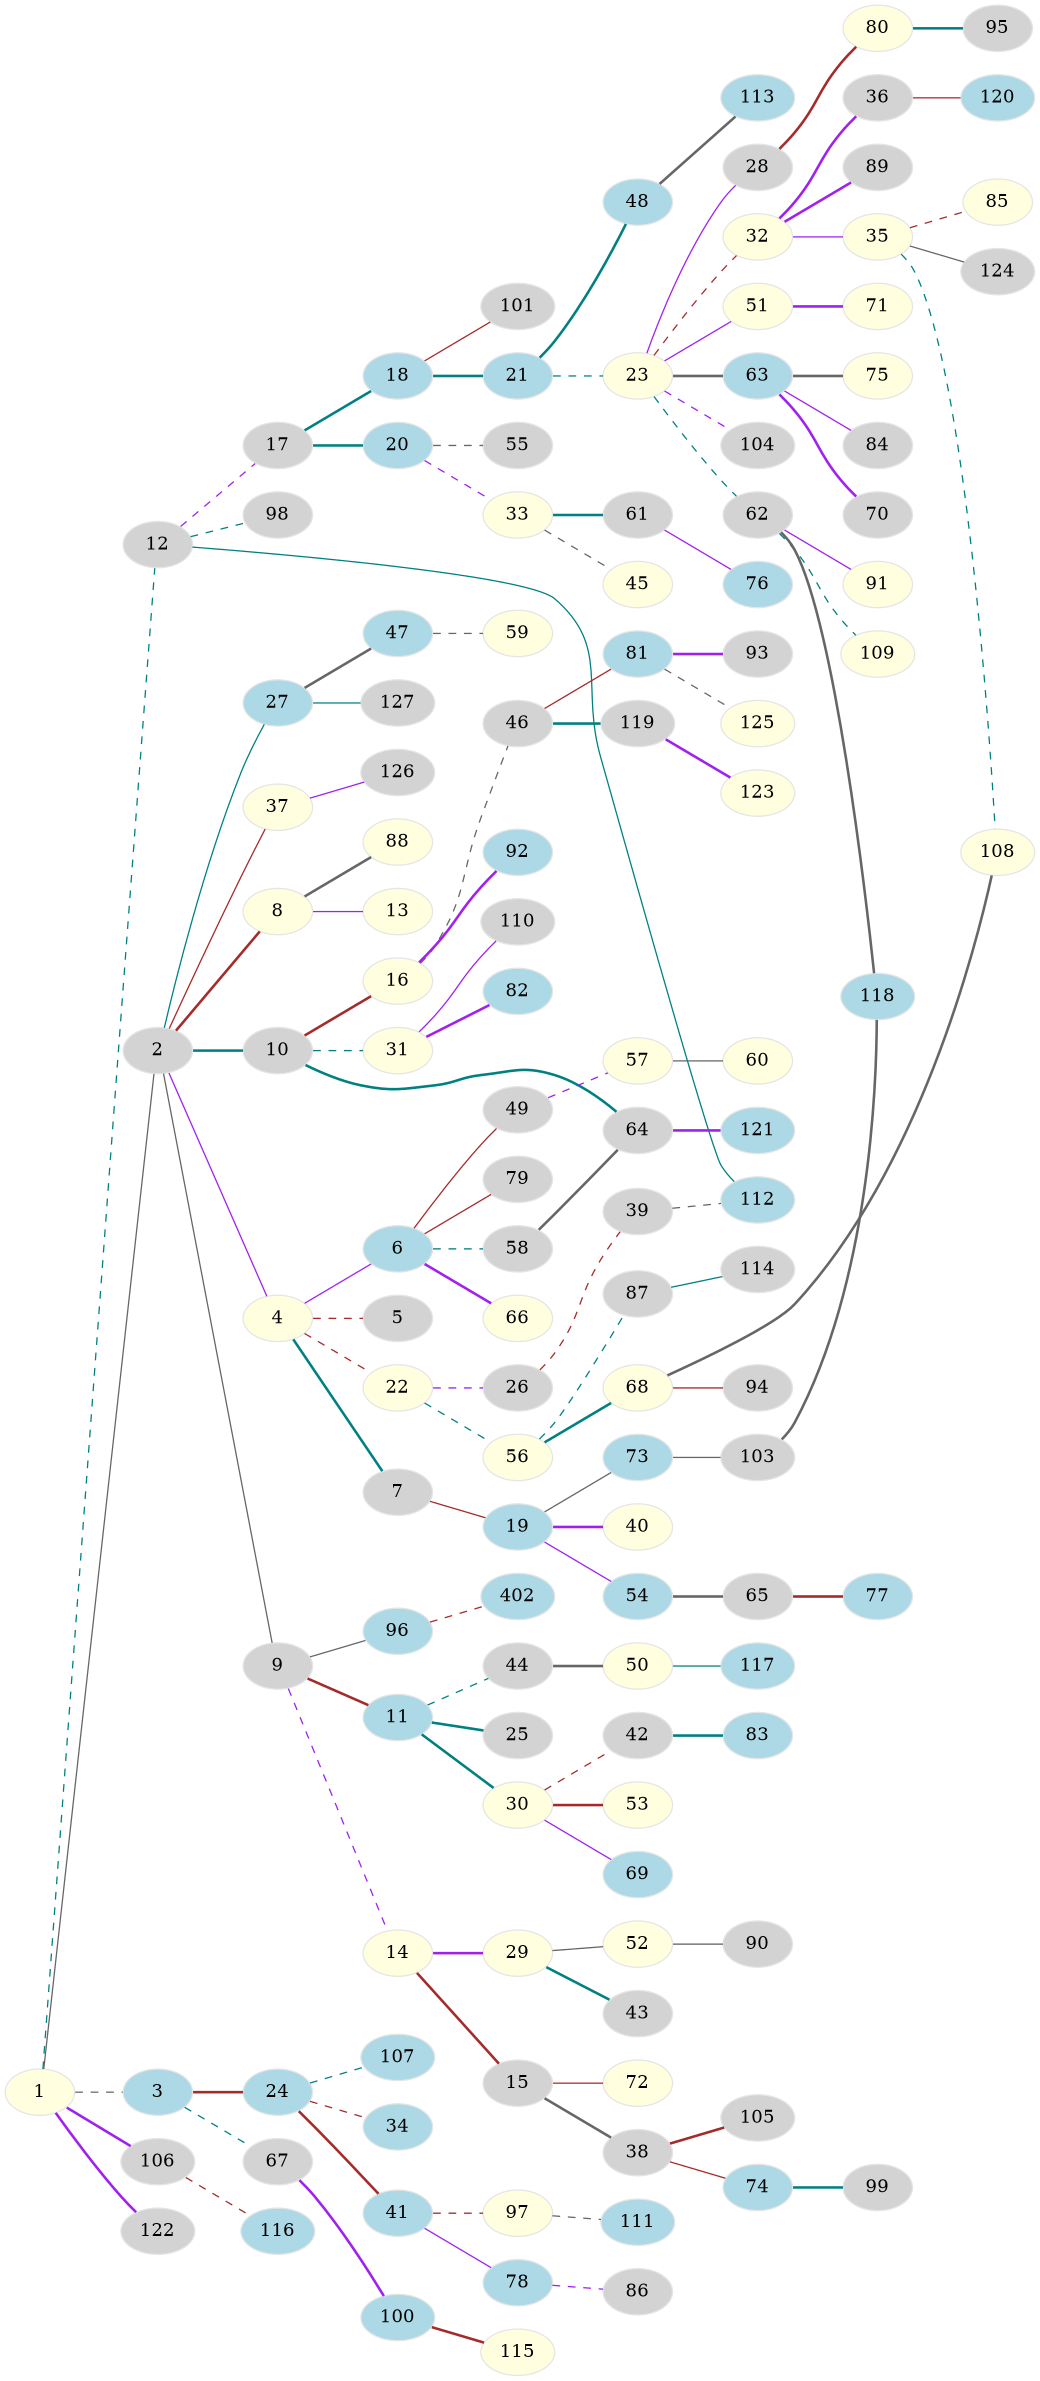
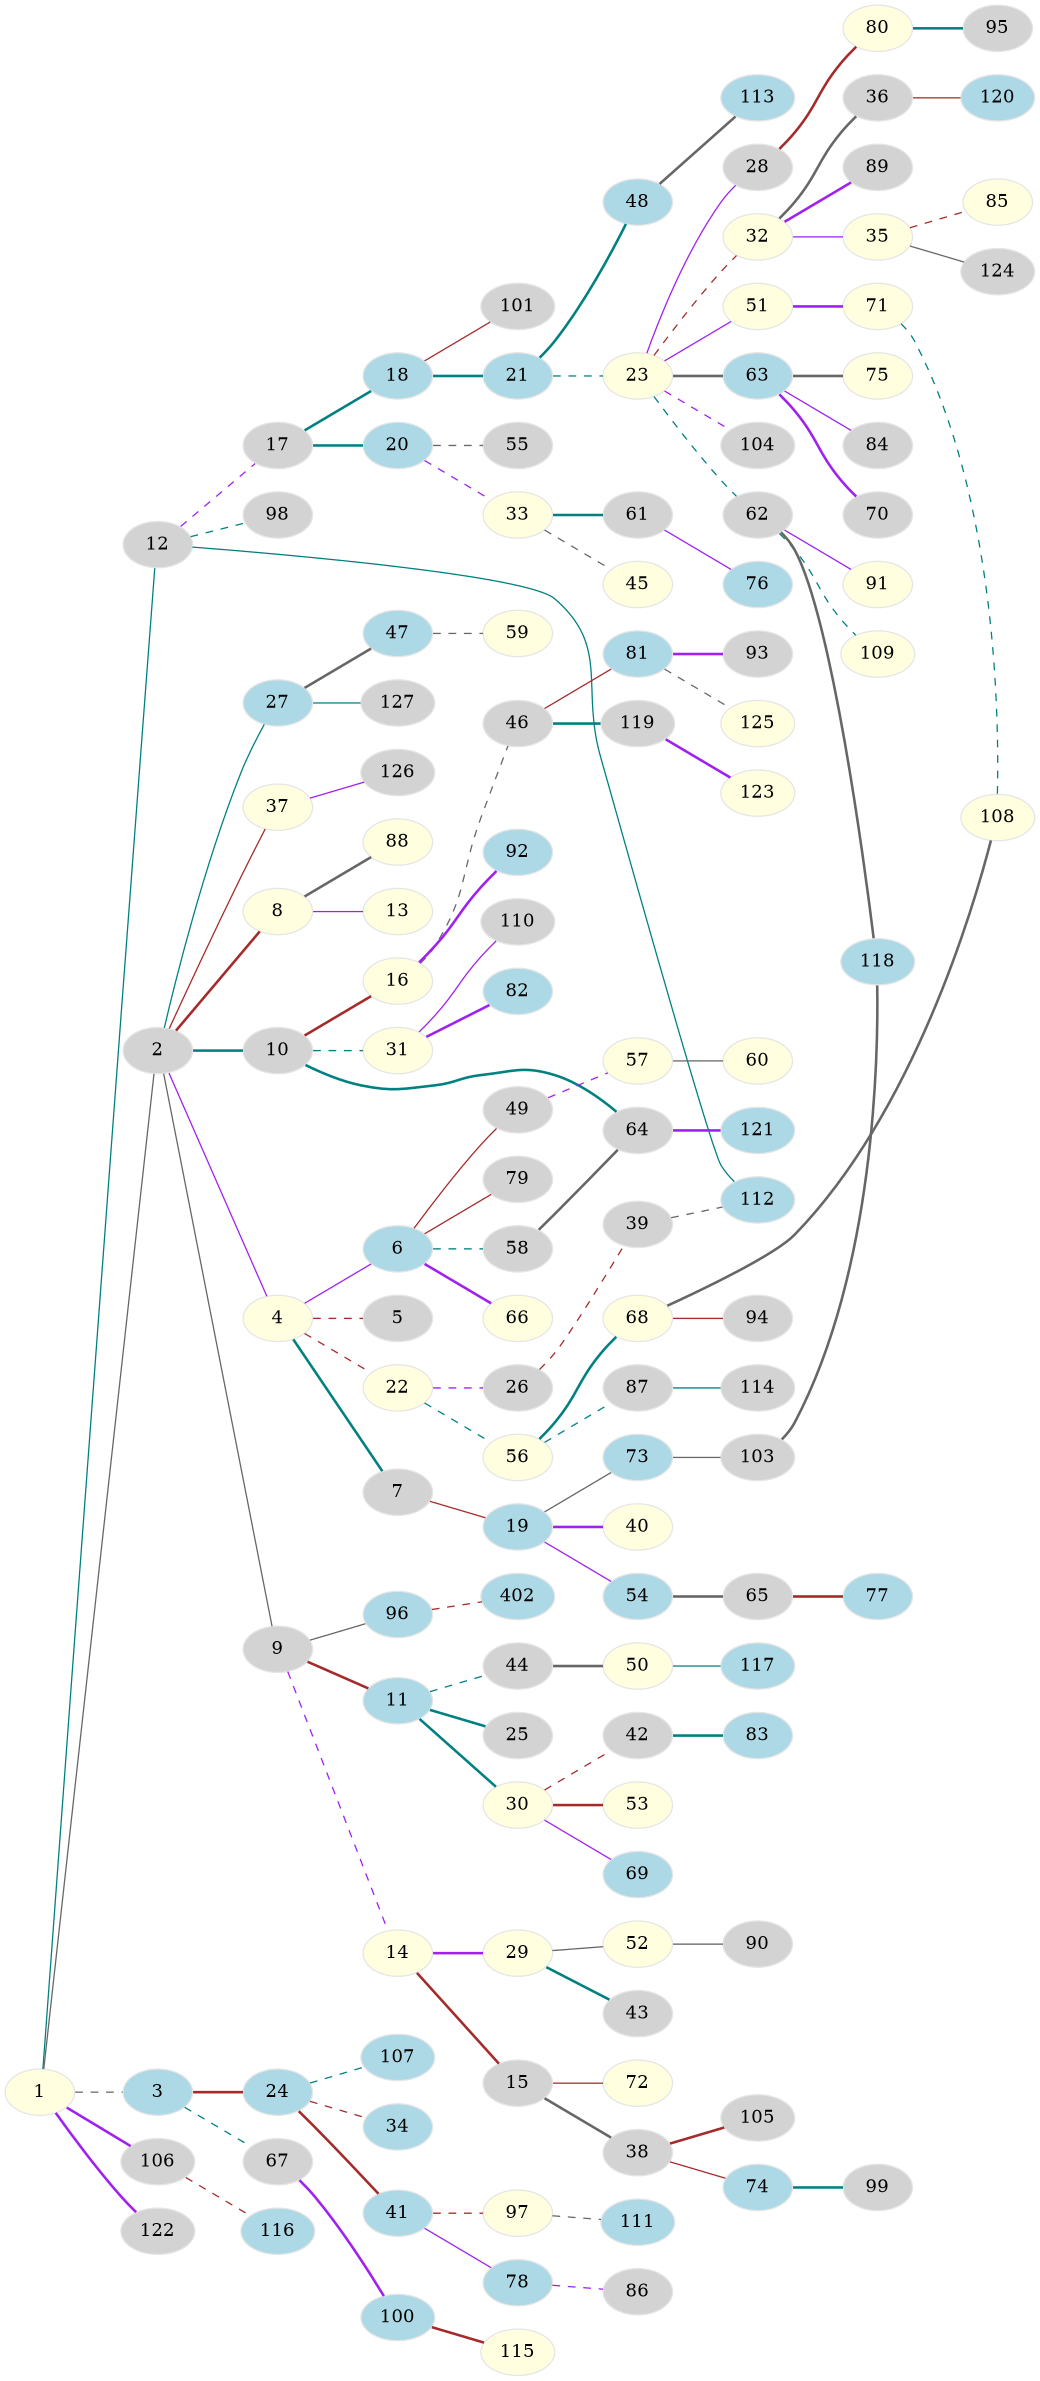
(818, 167) -> (818, 167)
(970, 537) -> (980, 552)
(98, 1319) -> (98, 1319)
